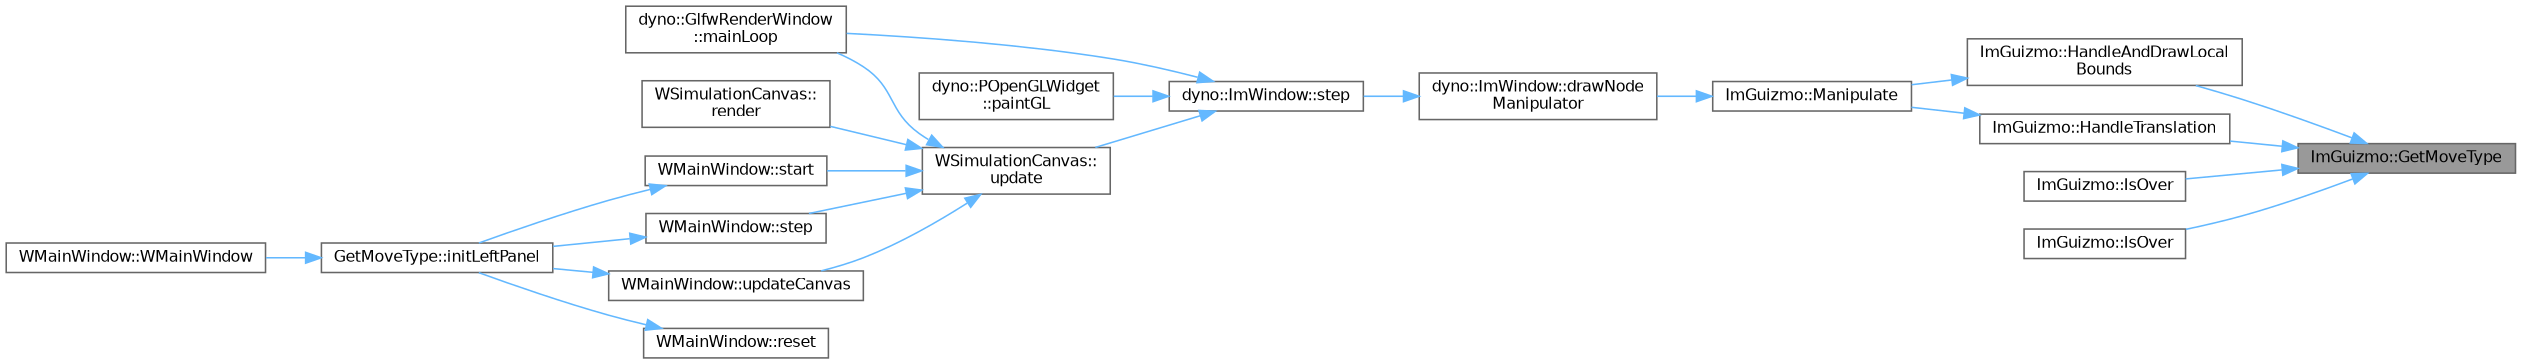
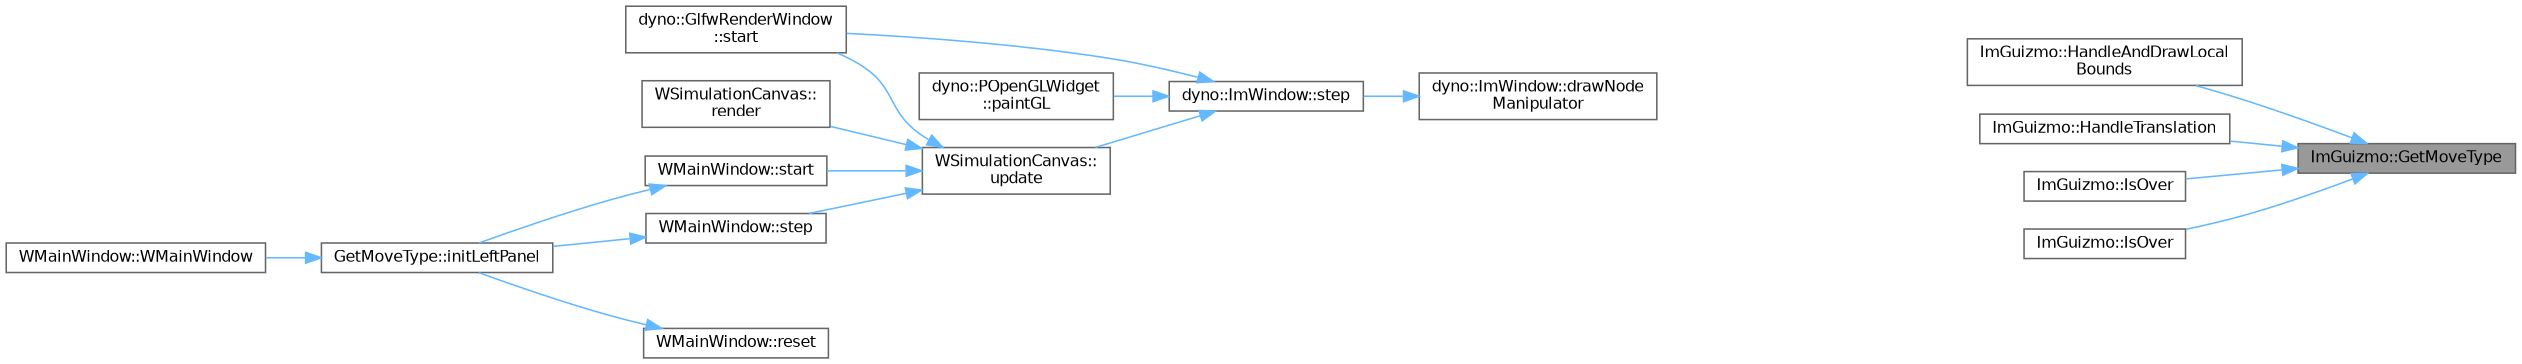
(736, 30) -> (736, 30)
(1812, 96) -> none
(736, 286) -> none
